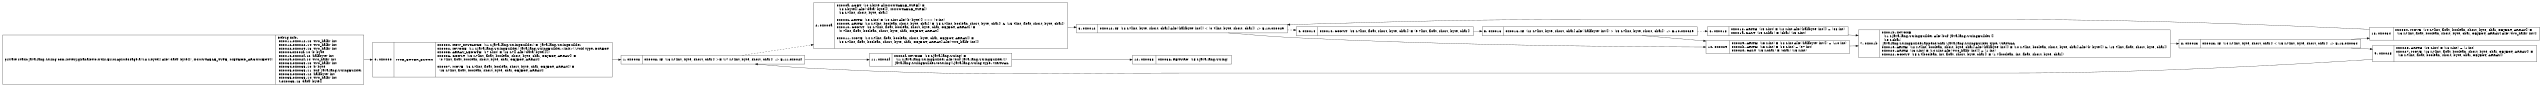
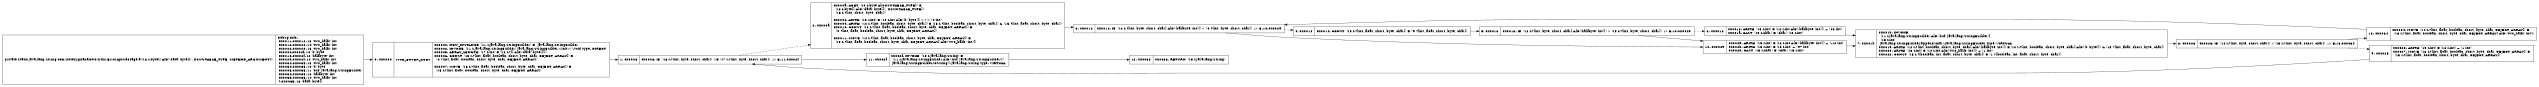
(1892, 40) -> (1887, 40)
(2361, 49) -> (2358, 49)
(415, 60) -> (413, 60)
